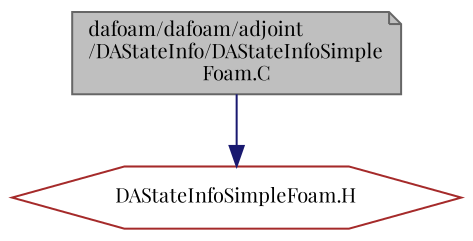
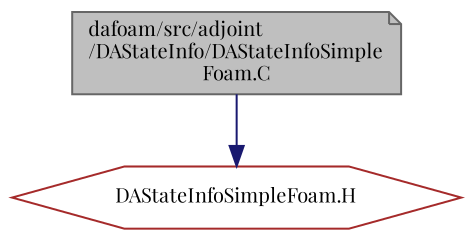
(237, 53) -> (237, 53)
